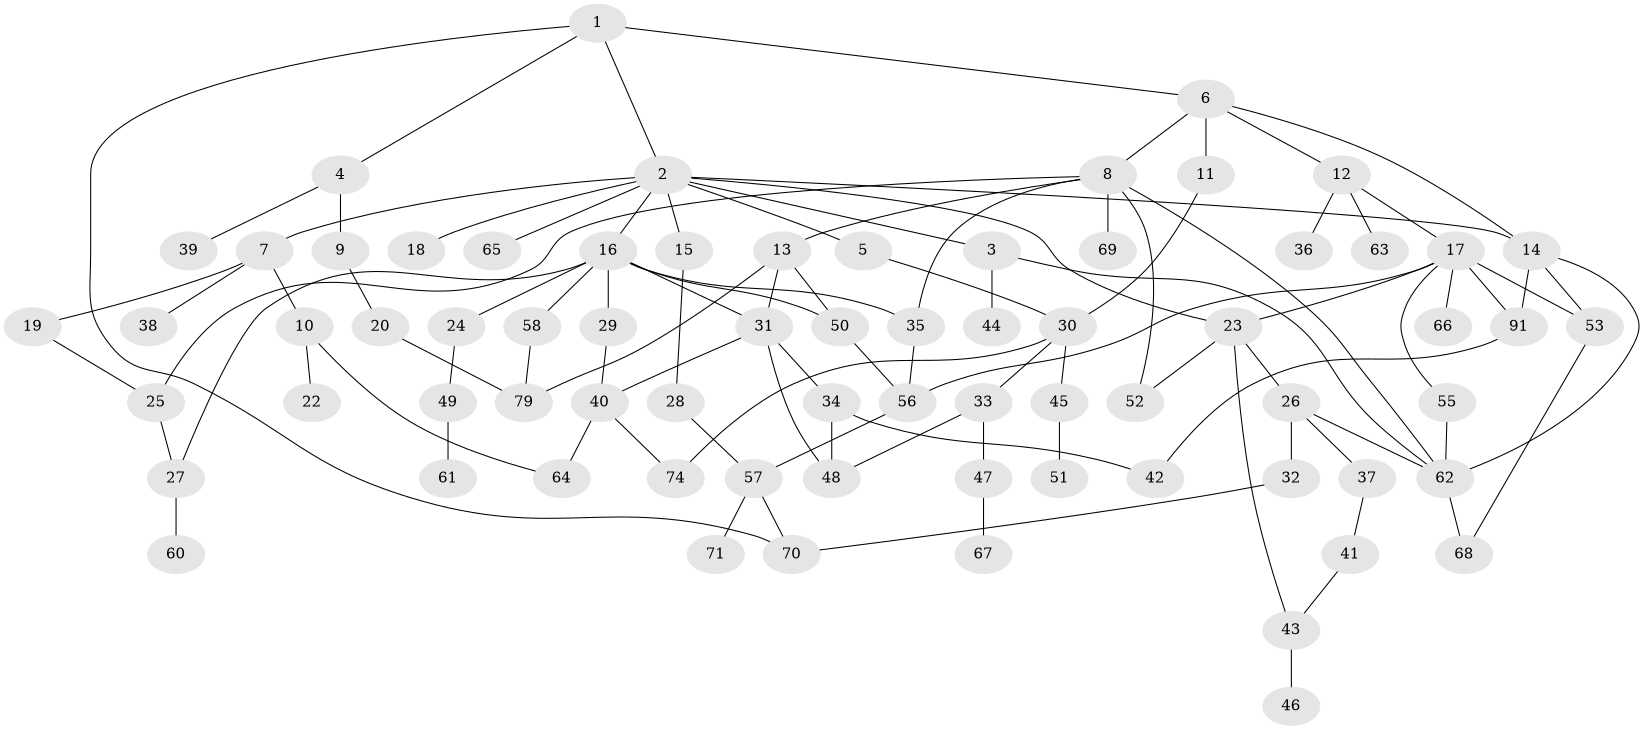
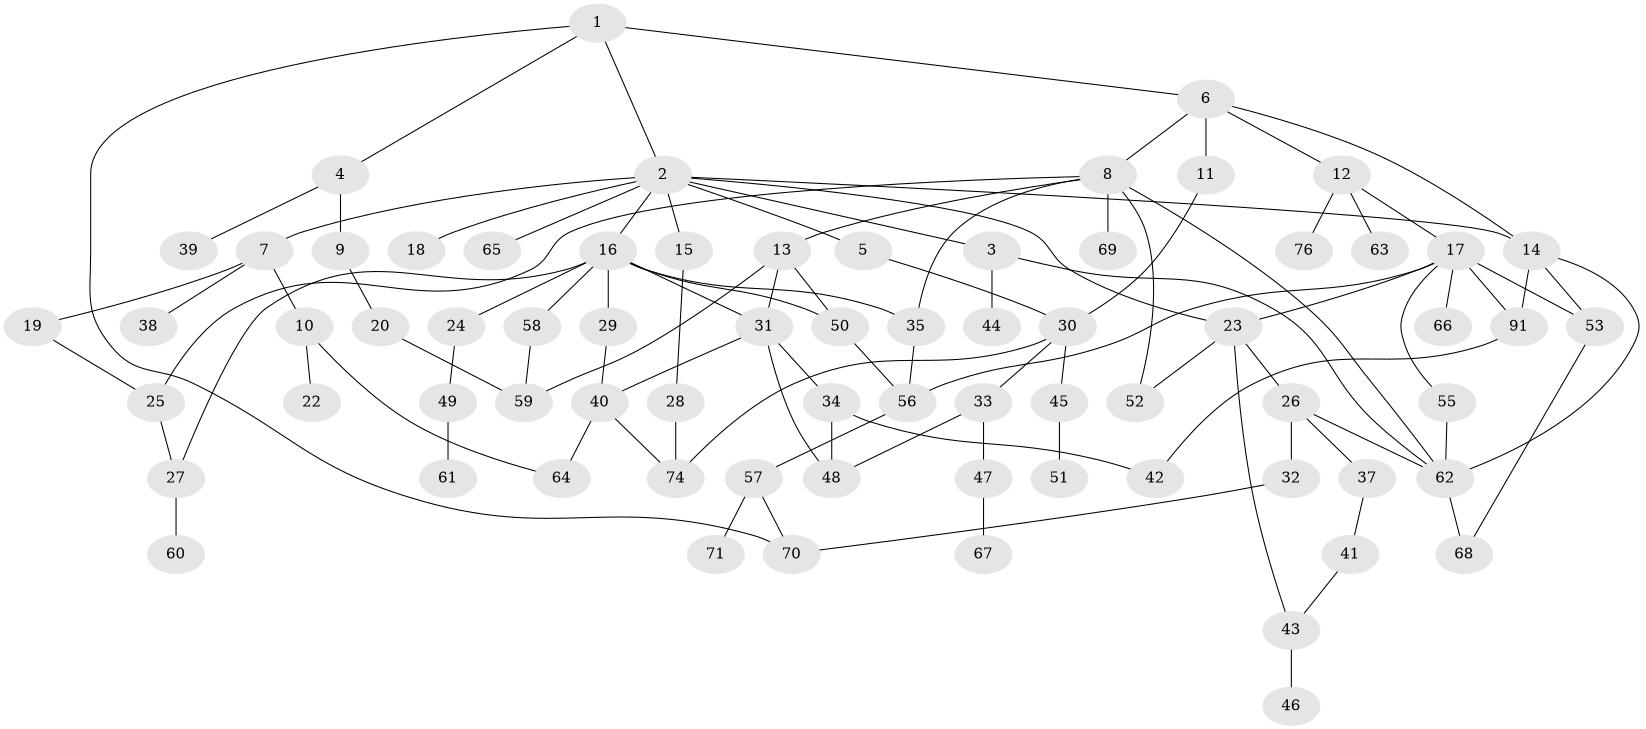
(1304, 251) -> (1304, 251)
(524, 403) -> (524, 403)
(718, 444) -> (676, 441)
